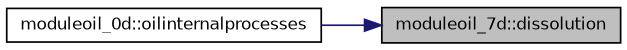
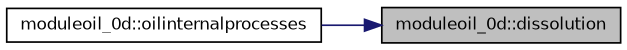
(501, 25) -> (501, 25)
